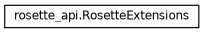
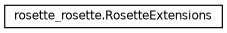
(102, 16) -> (114, 16)
